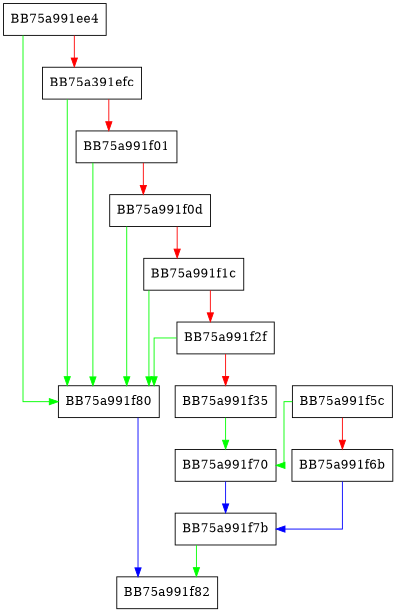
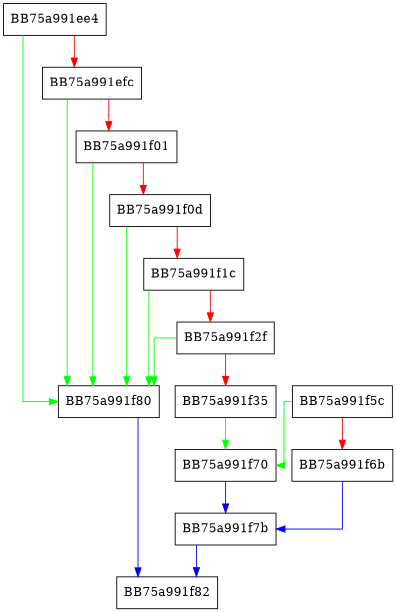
(92, 83) -> (92, 83)
(196, 556) -> (196, 556)
